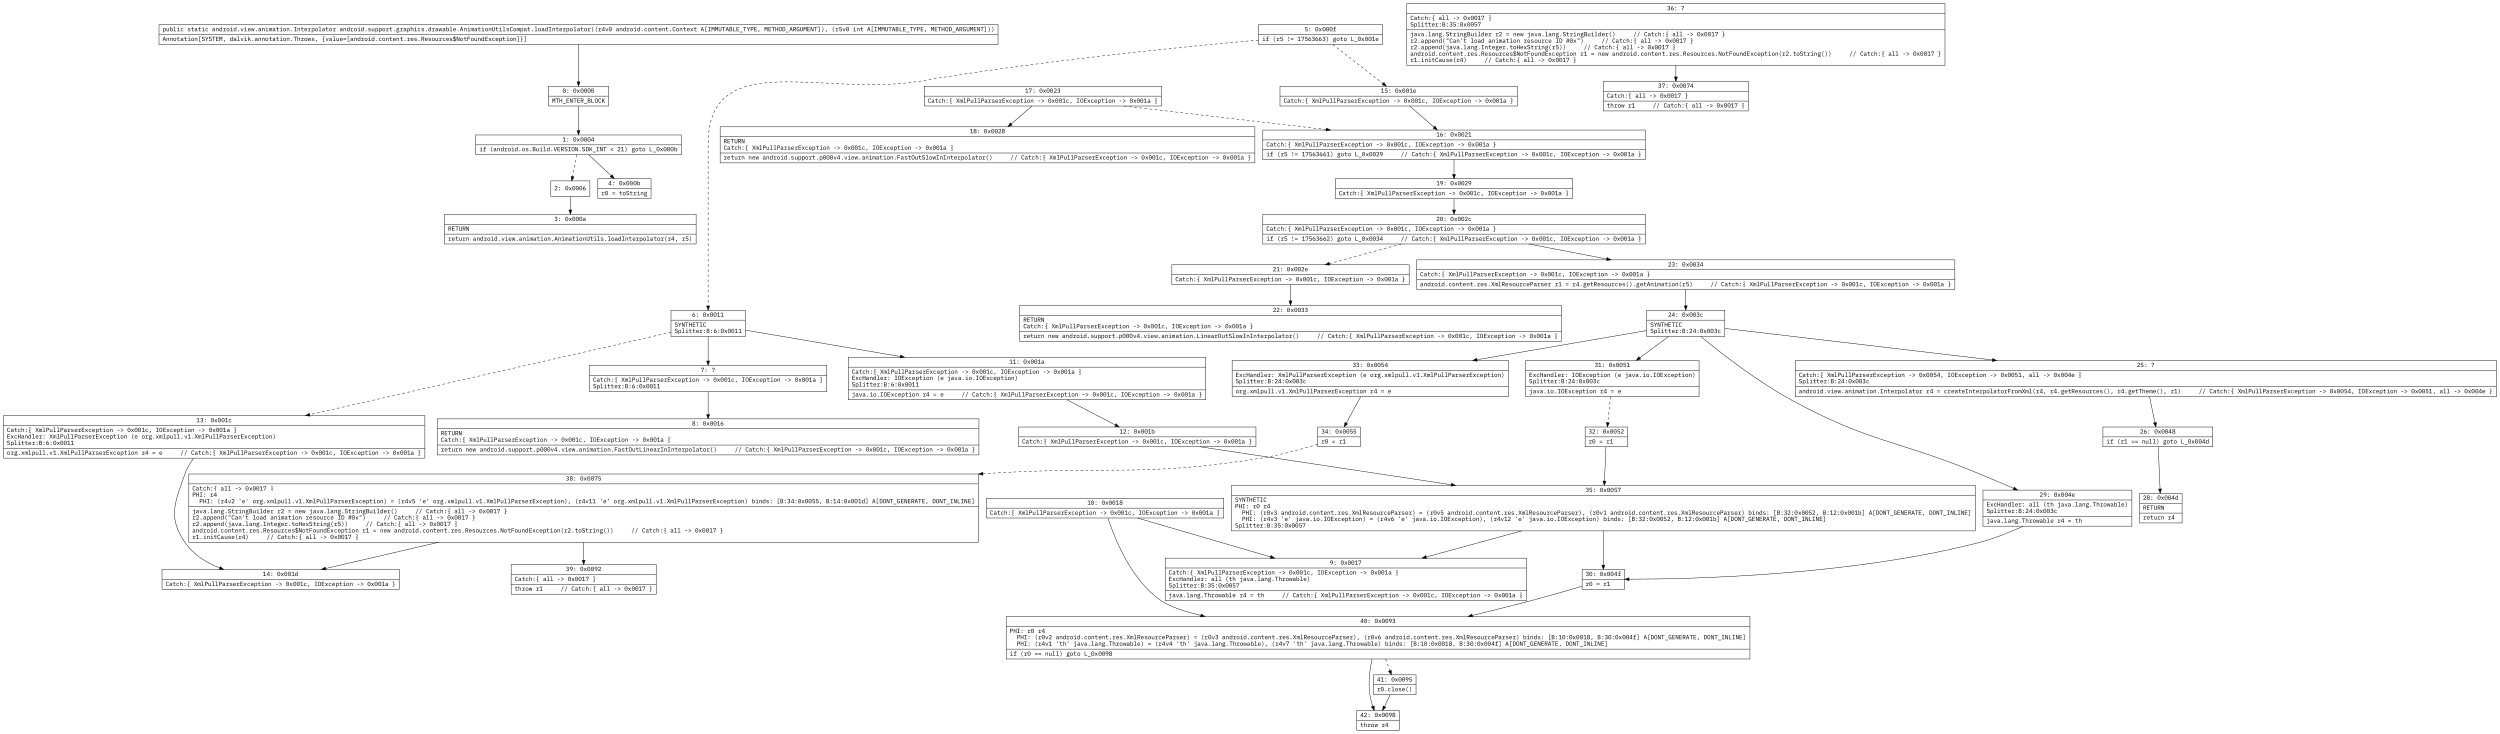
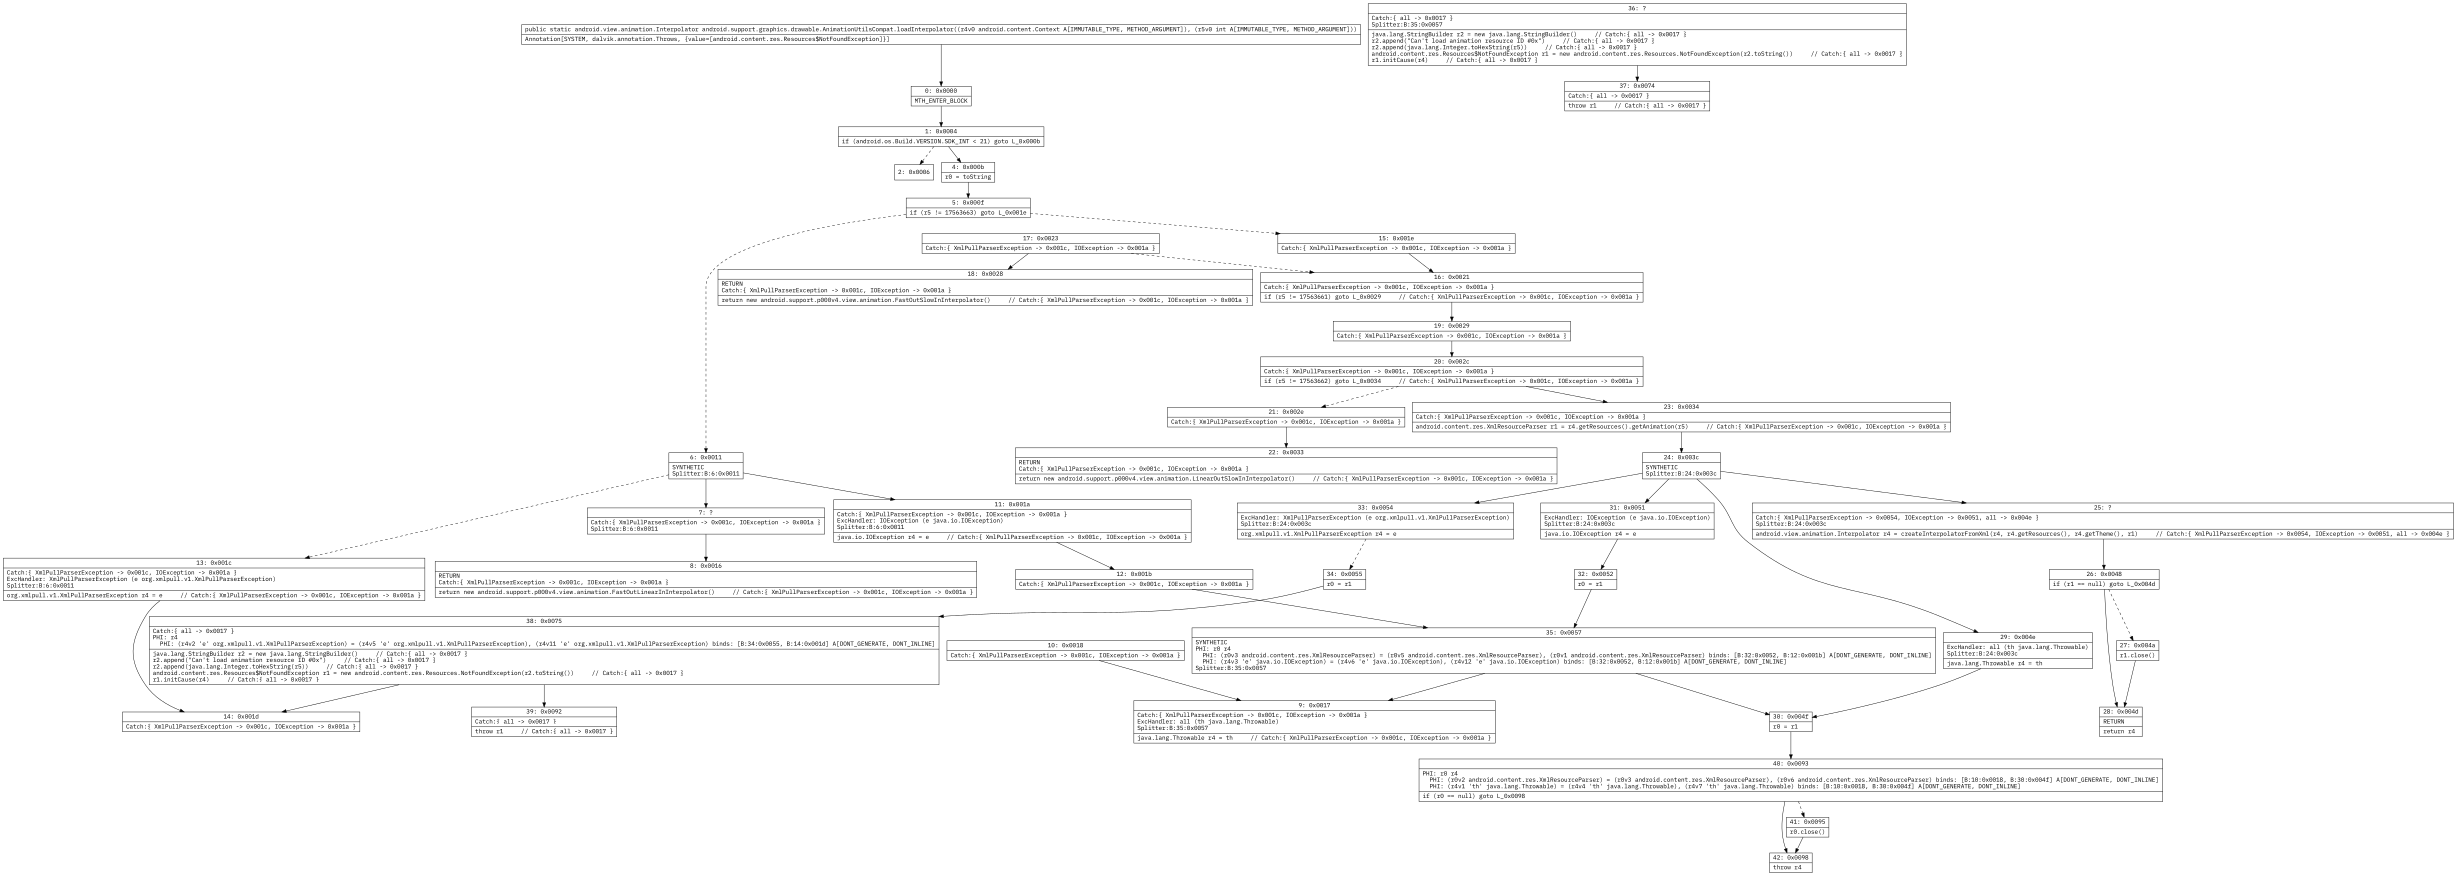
none -> (968, 188)
(570, 229) -> none
(1353, 410) -> (1359, 552)
(1609, 410) -> (1610, 552)
(1151, 469) -> (1134, 612)
(1140, 581) -> none
none -> (2138, 651)
